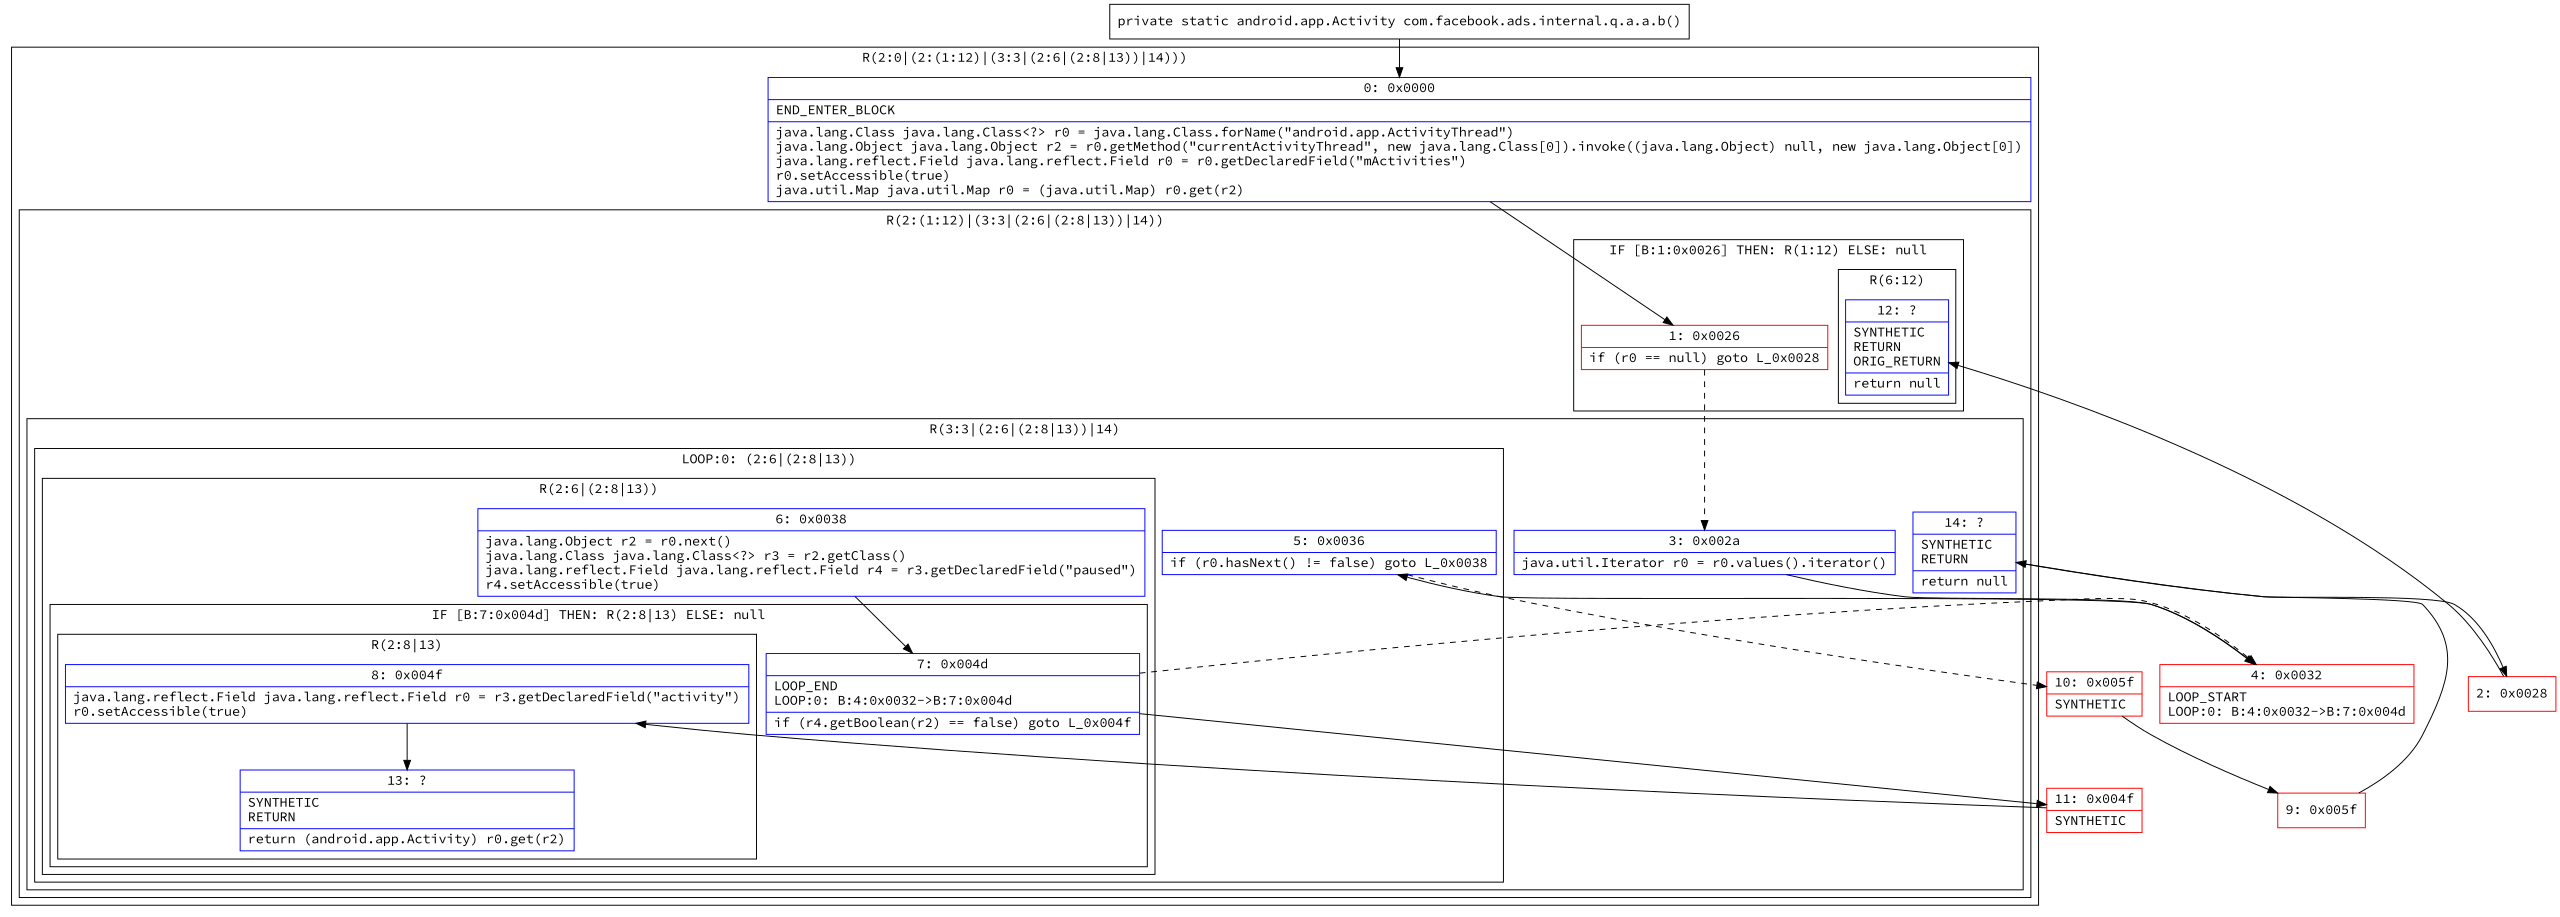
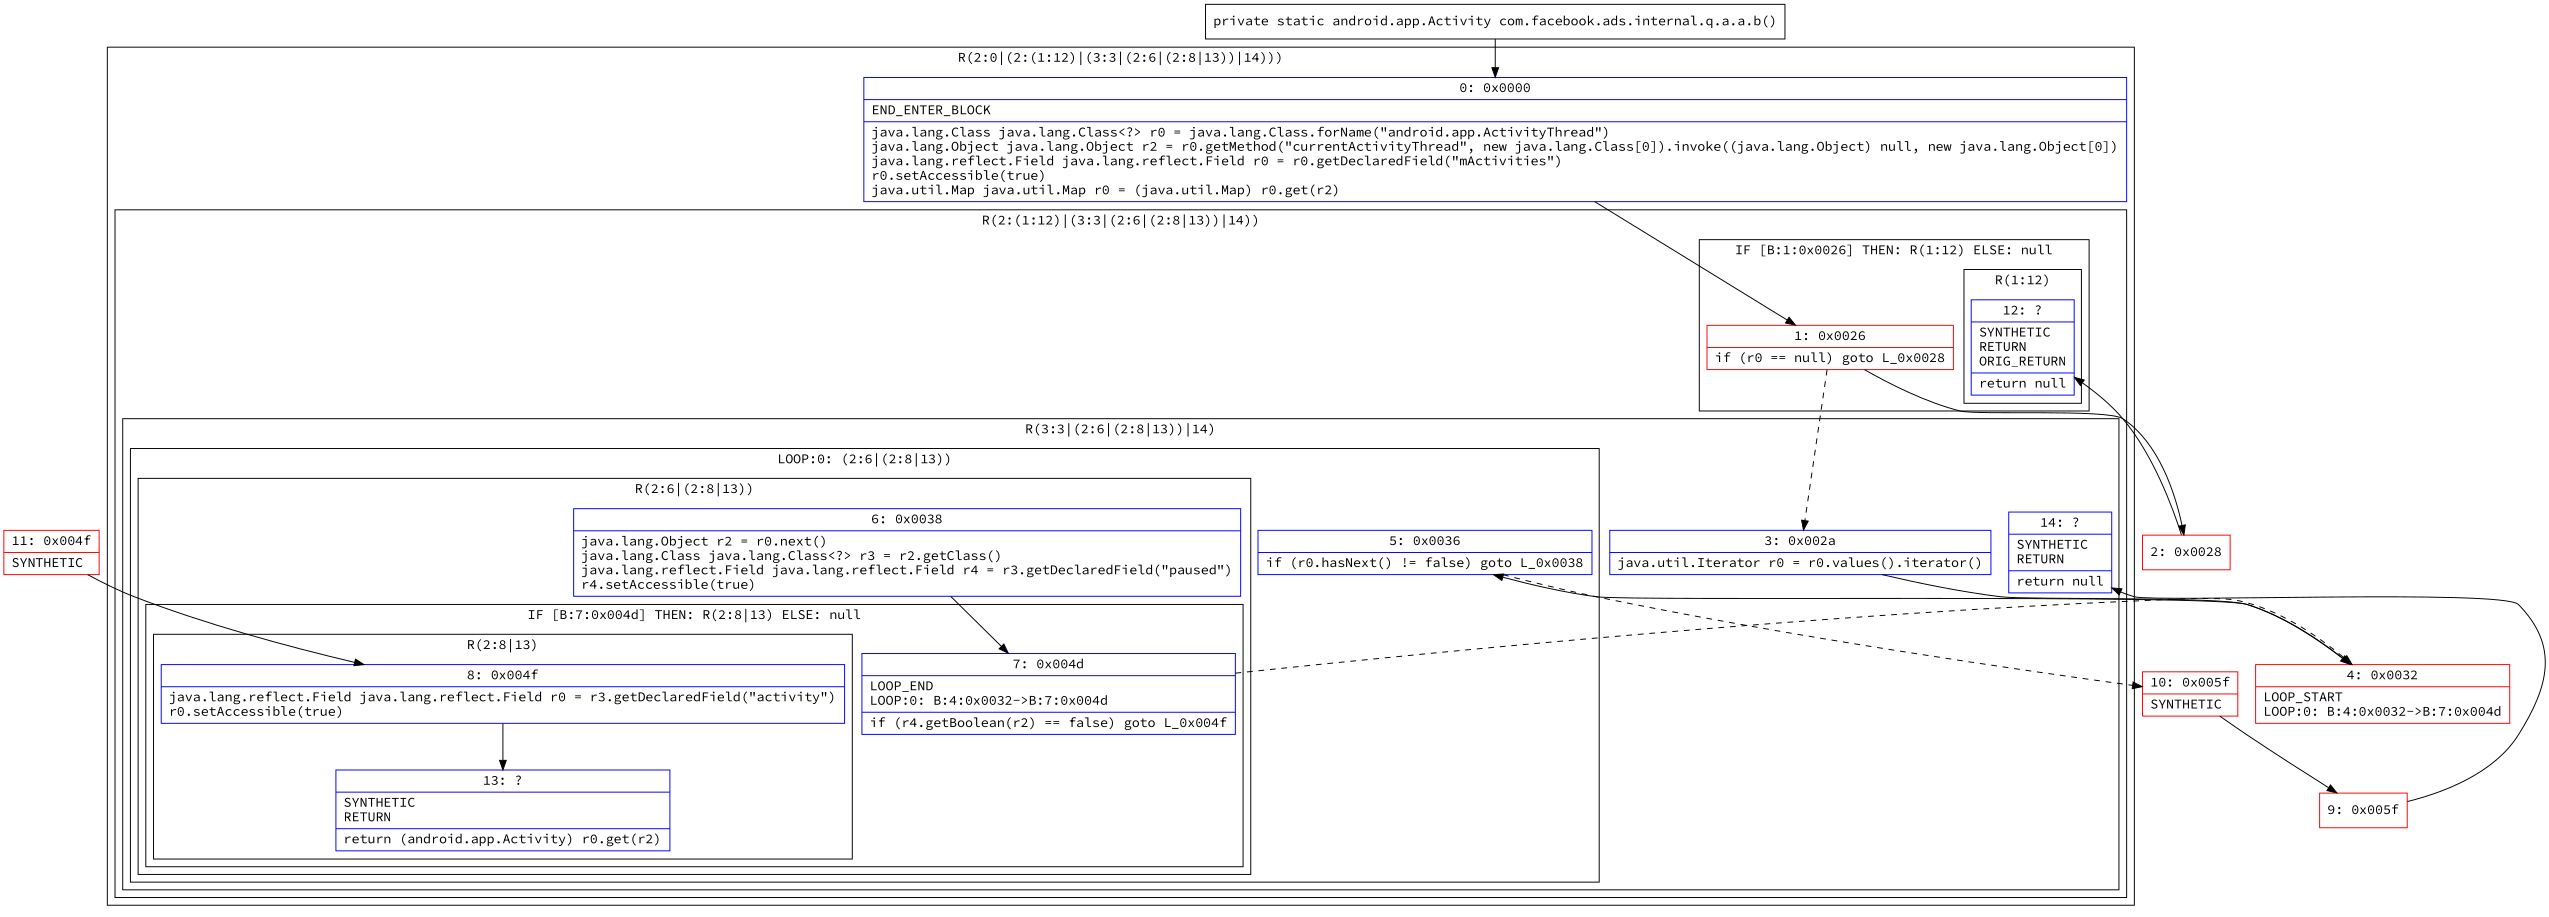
(1897, 281) -> (2023, 281)
(2275, 597) -> (2052, 413)
(1588, 759) -> none
